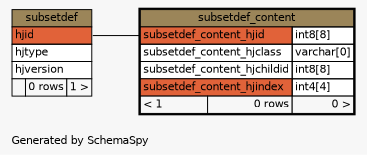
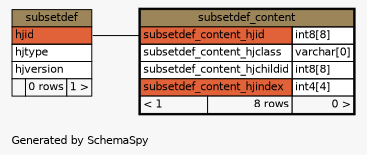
(272, 104) -> (272, 104)
